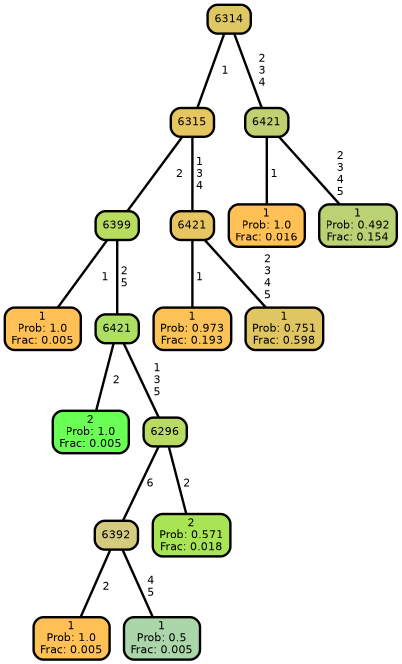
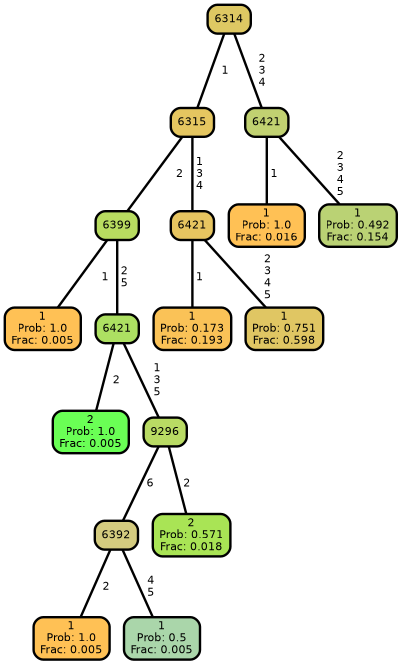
(192, 329) -> (192, 329)
(165, 432) -> (165, 432)
